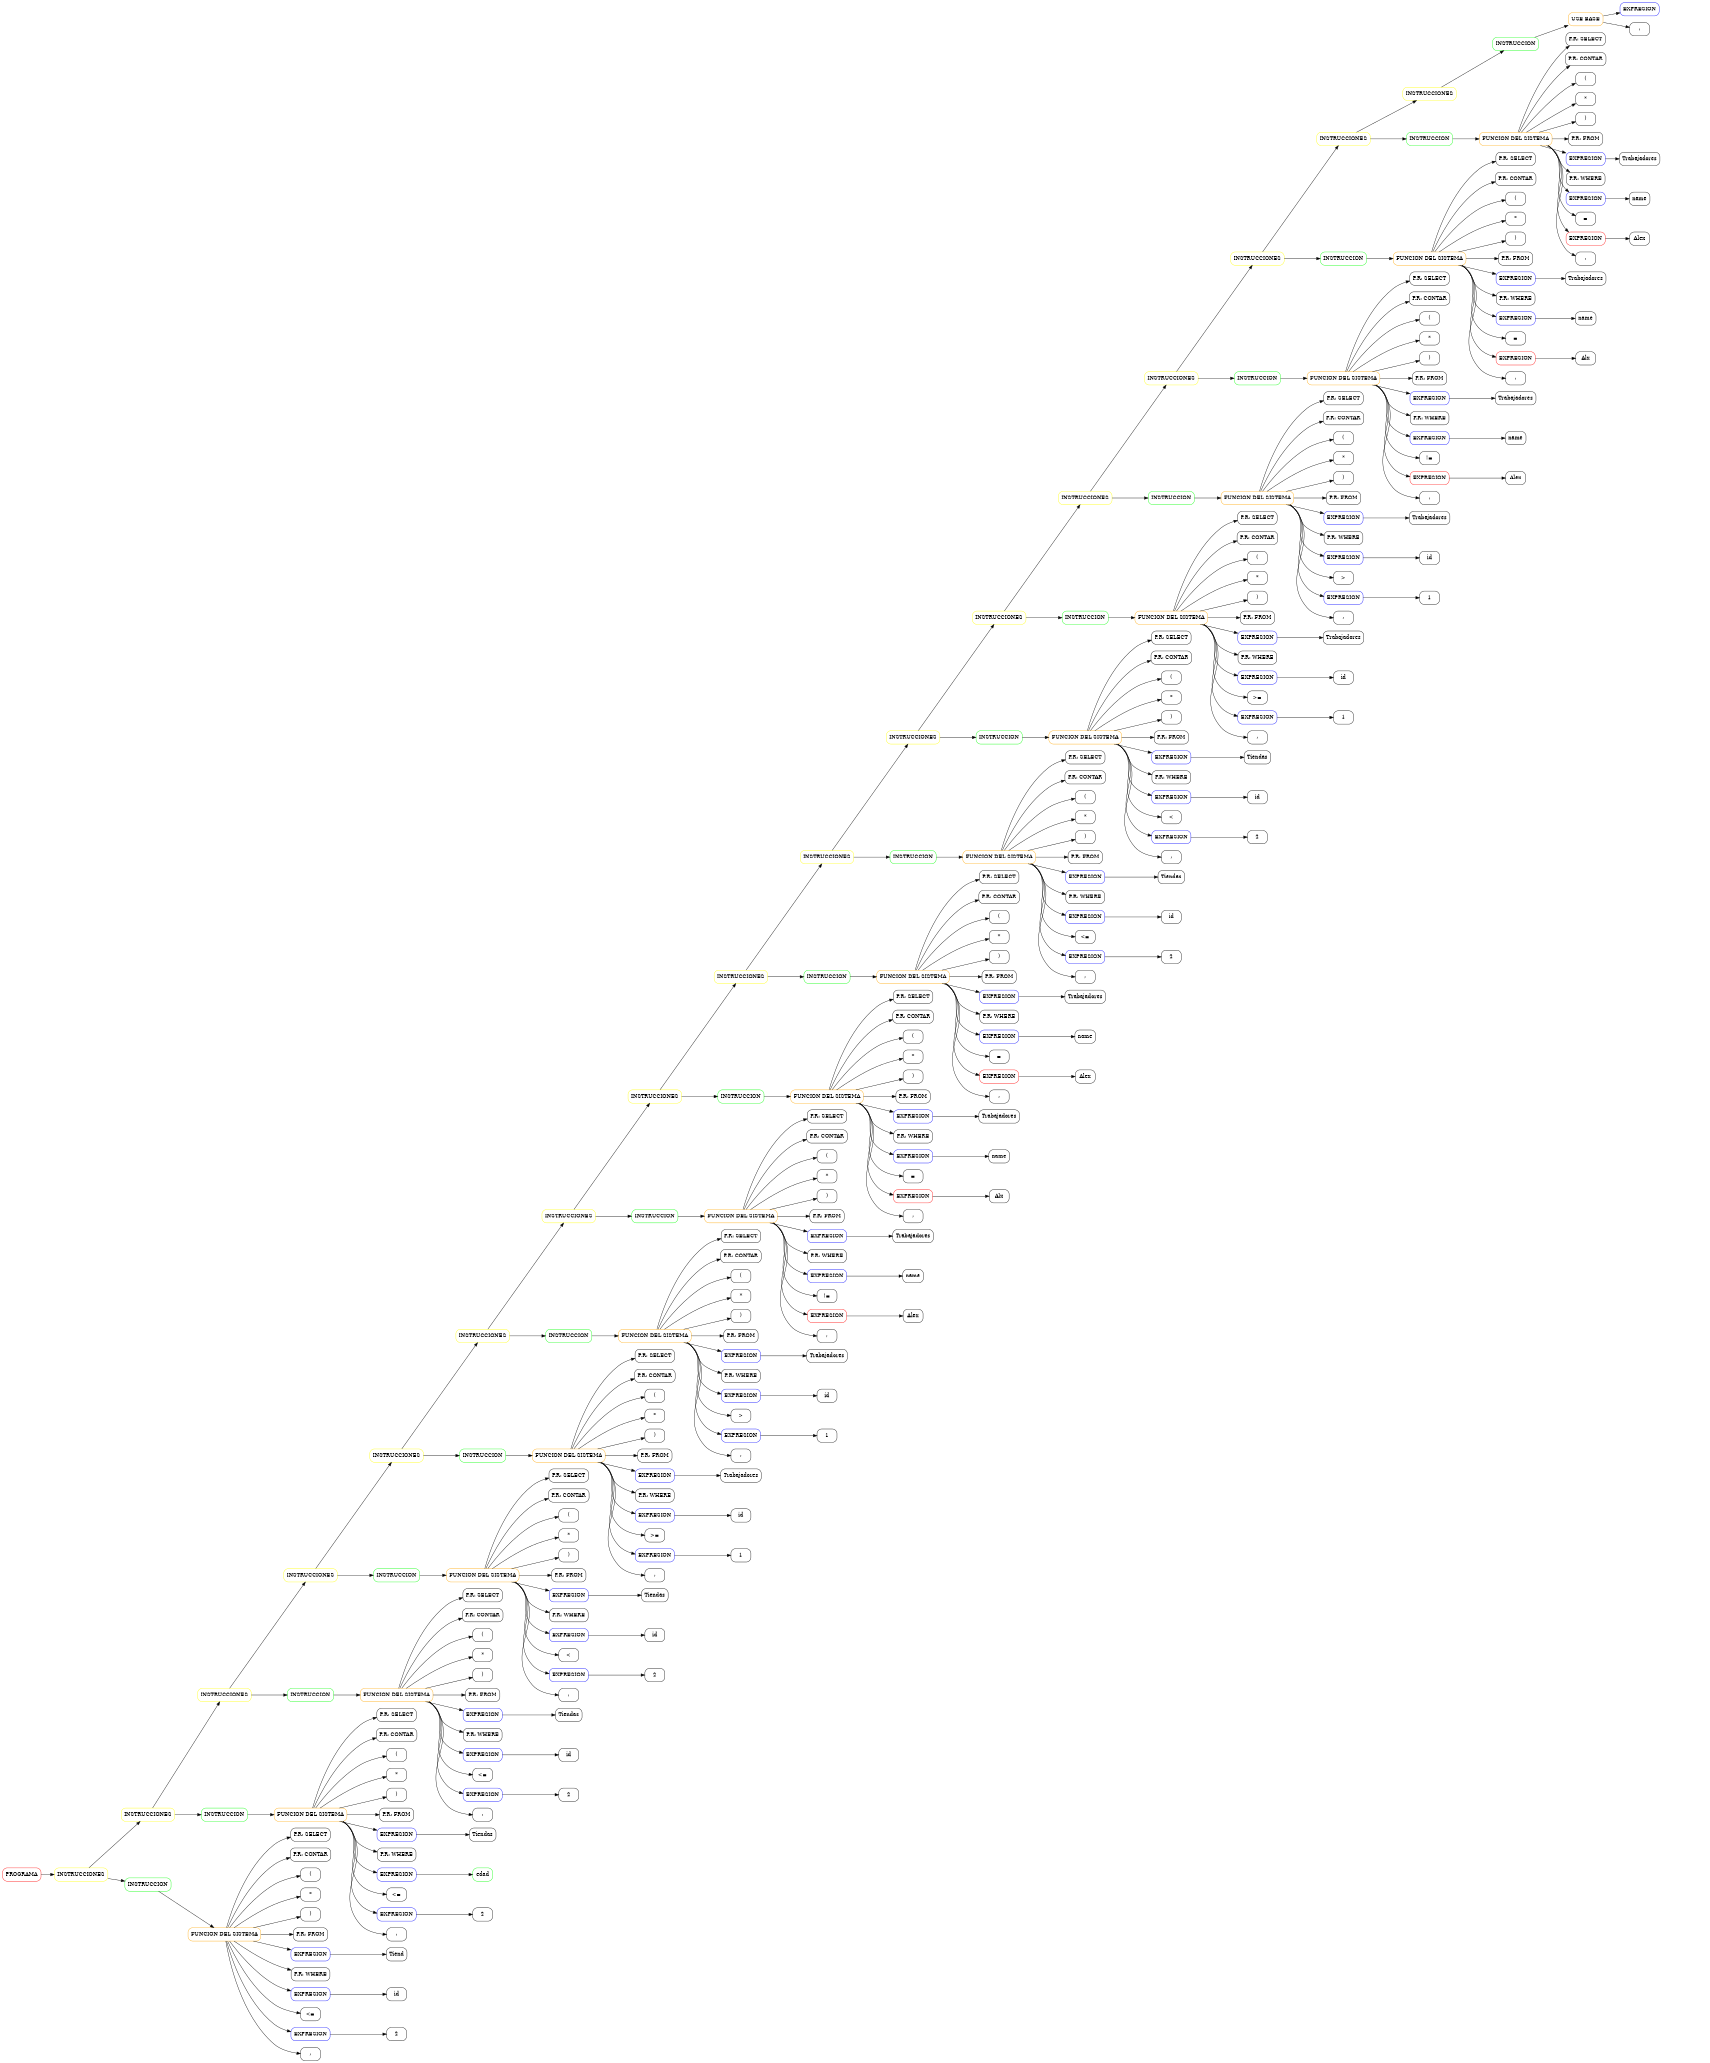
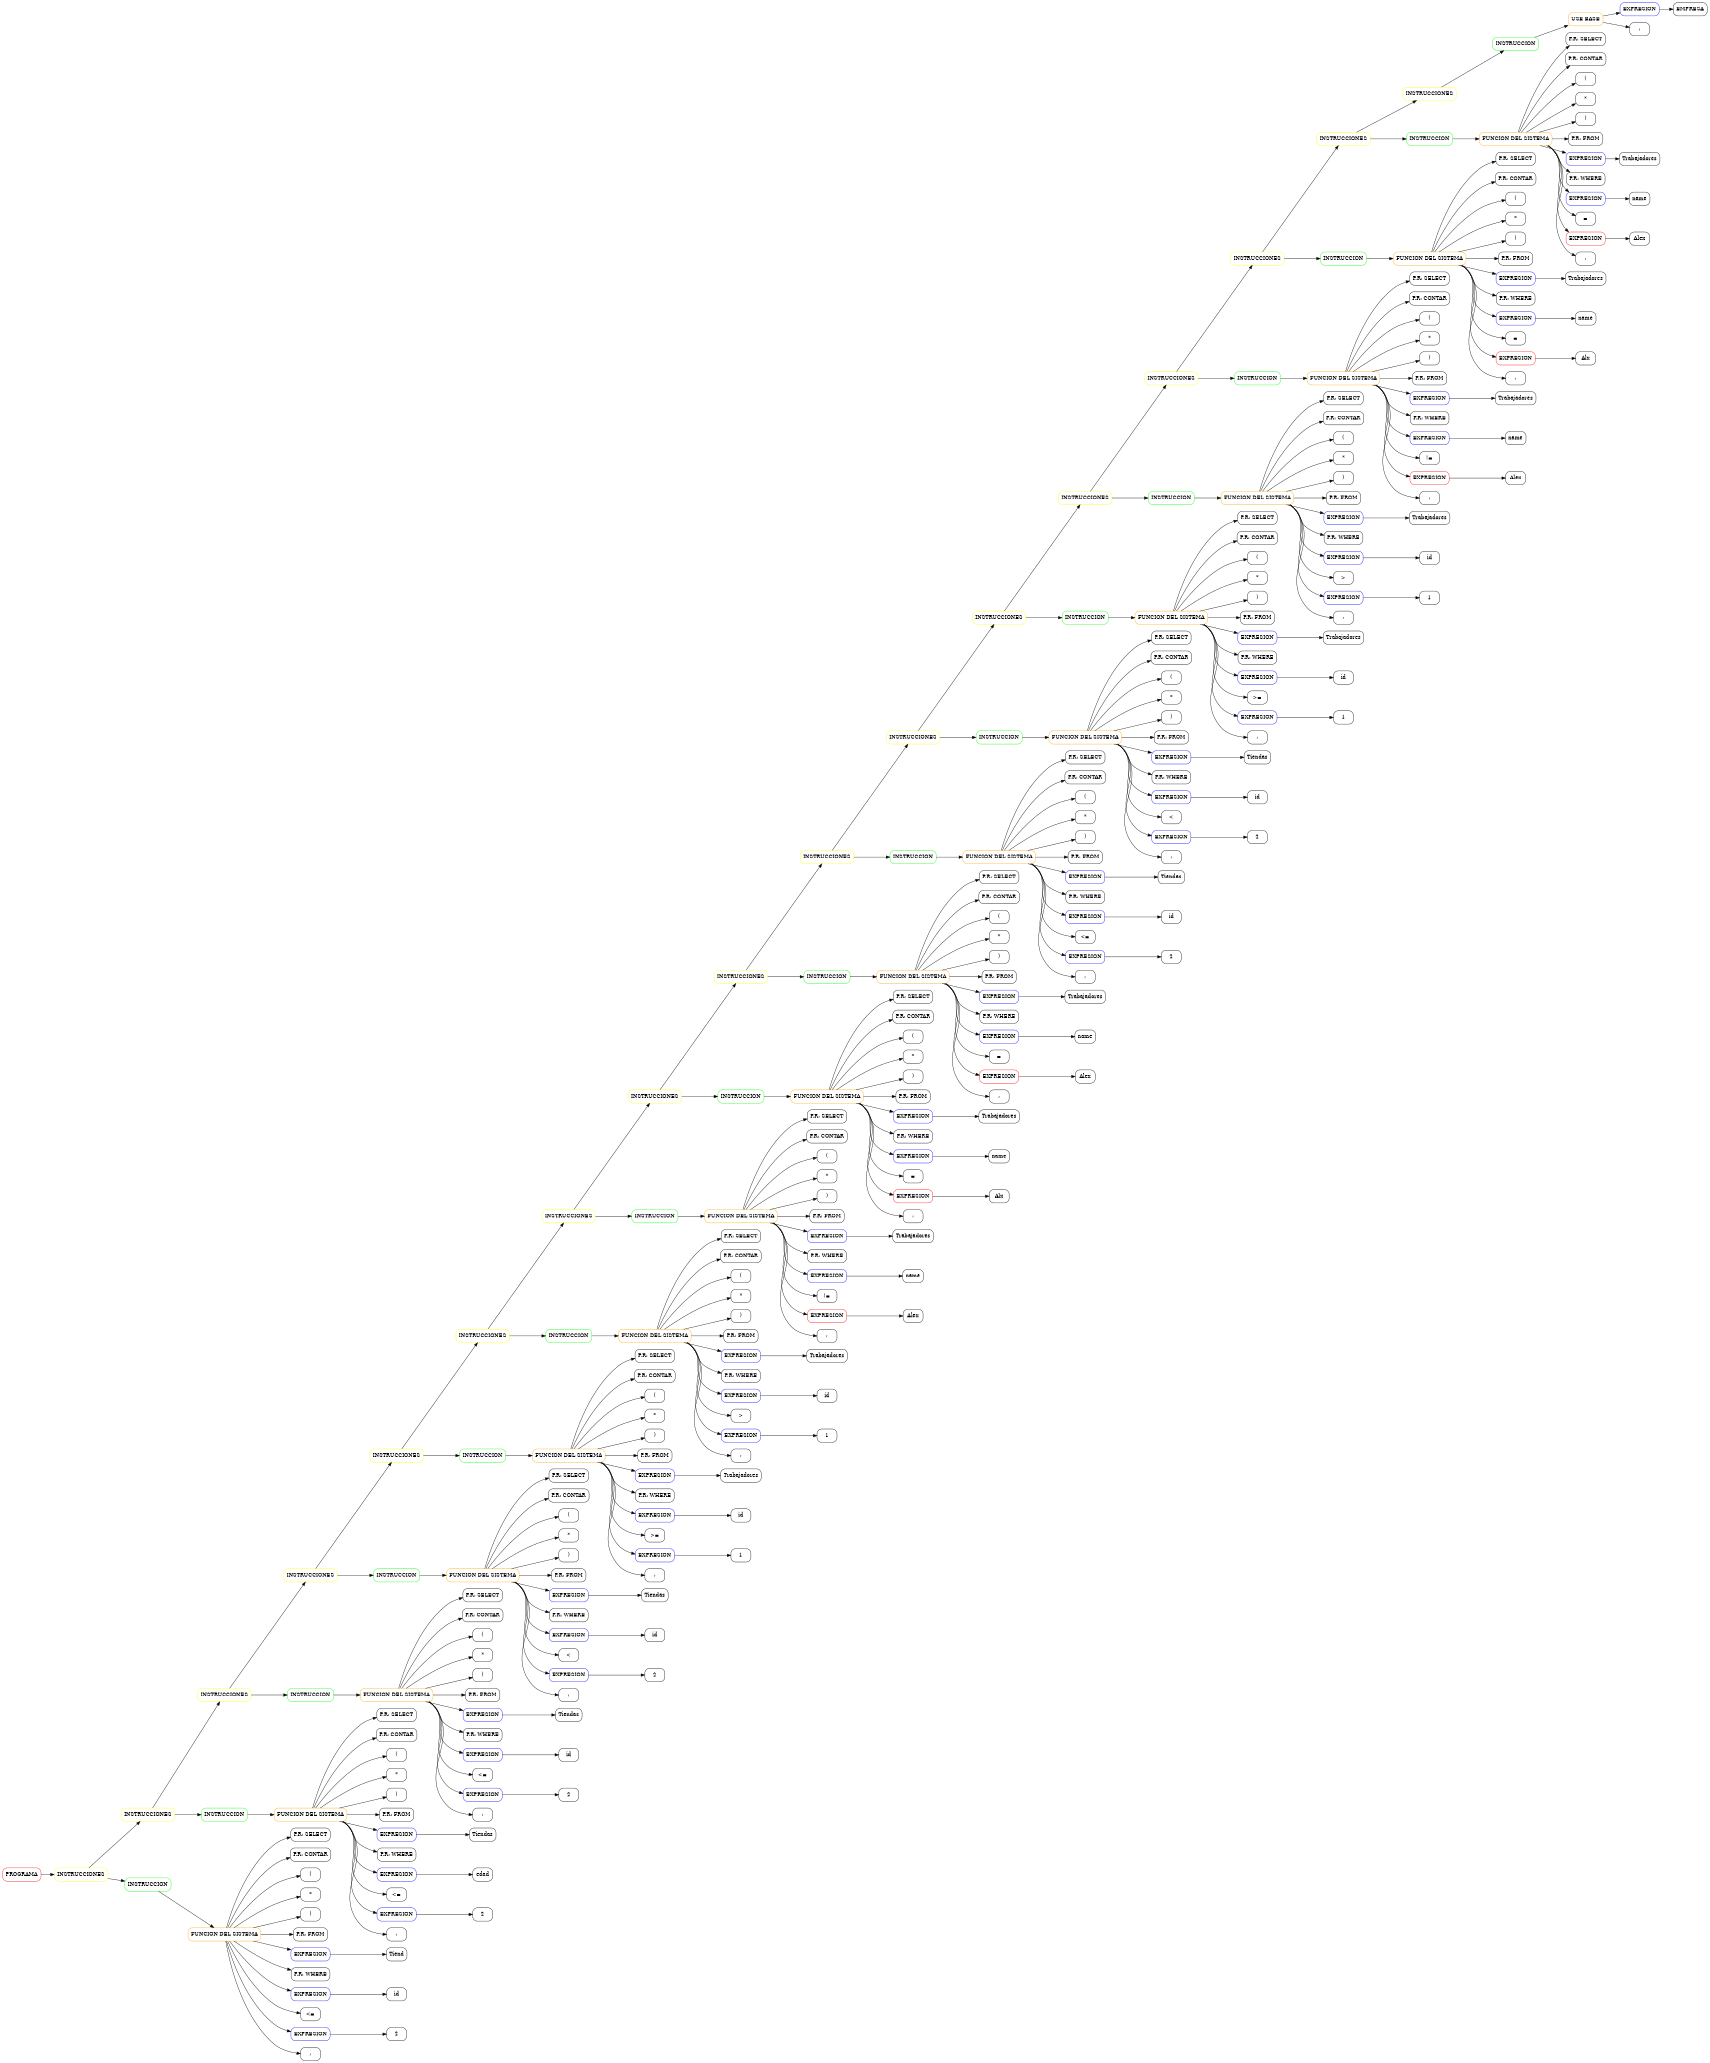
none -> (1690, 9)
(483, 1875) -> (483, 1875)
